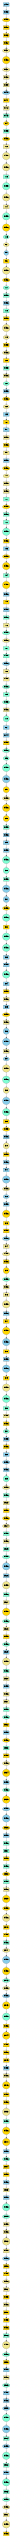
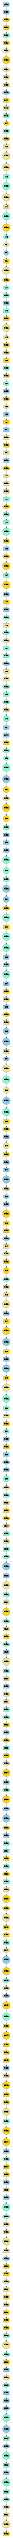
(6, 35) -> (6, 35)
